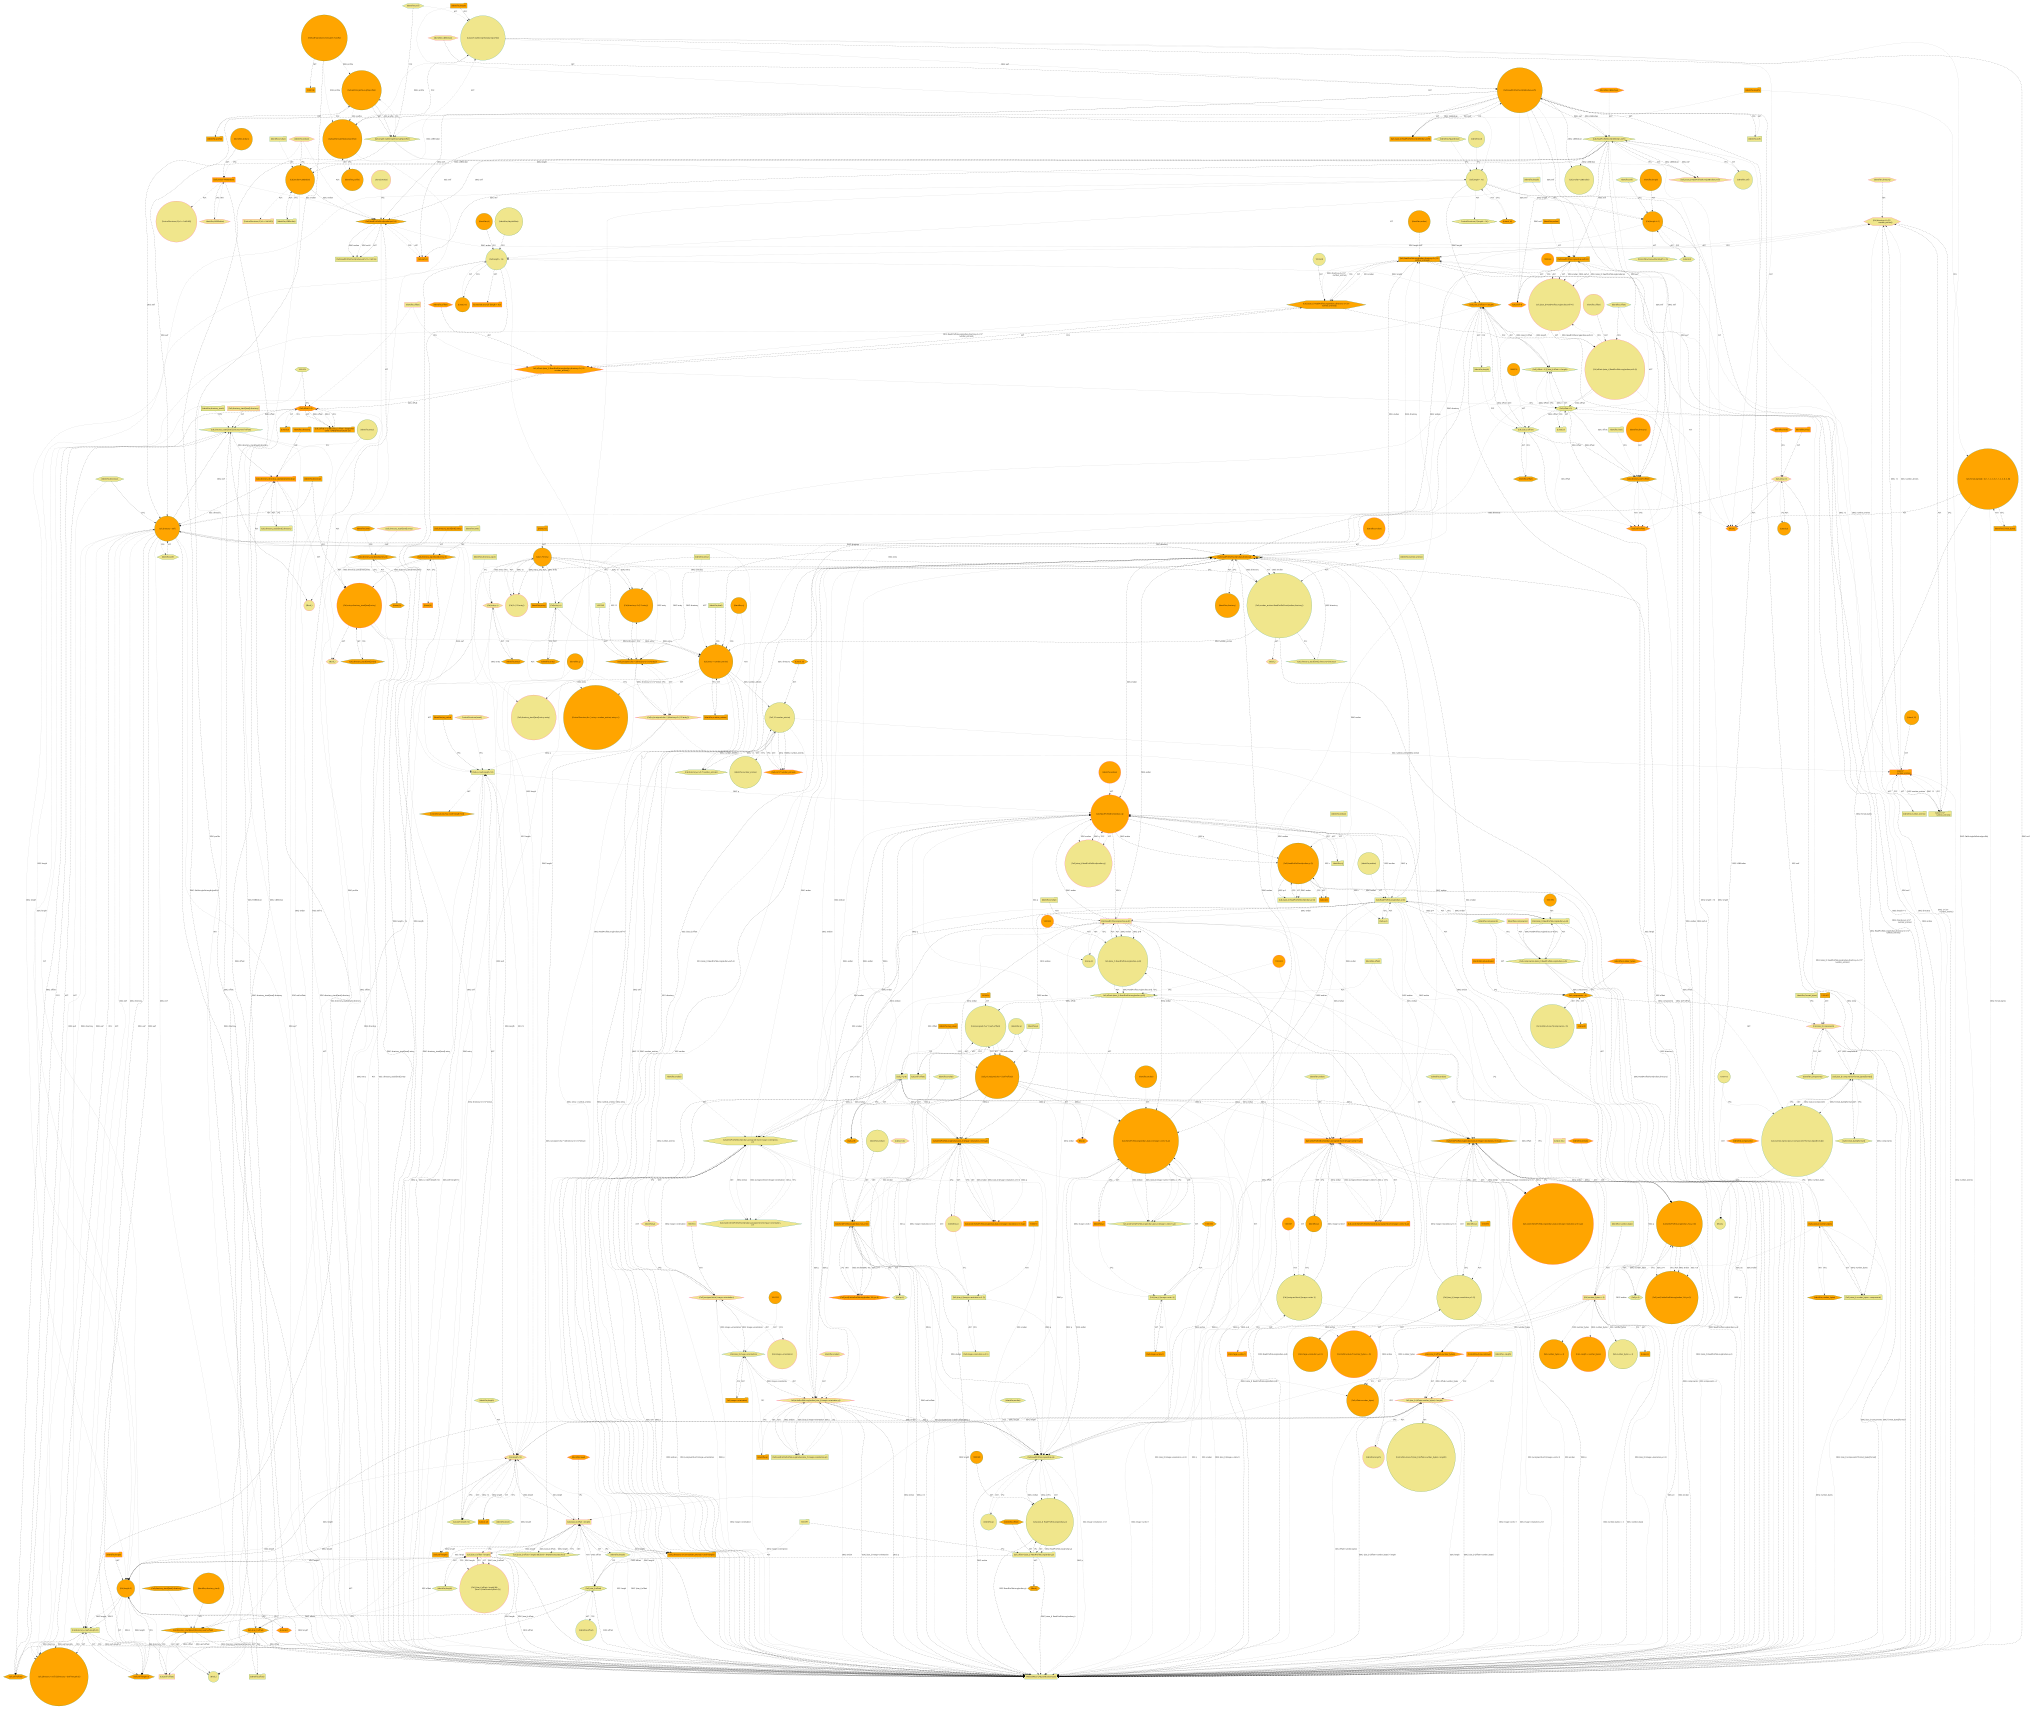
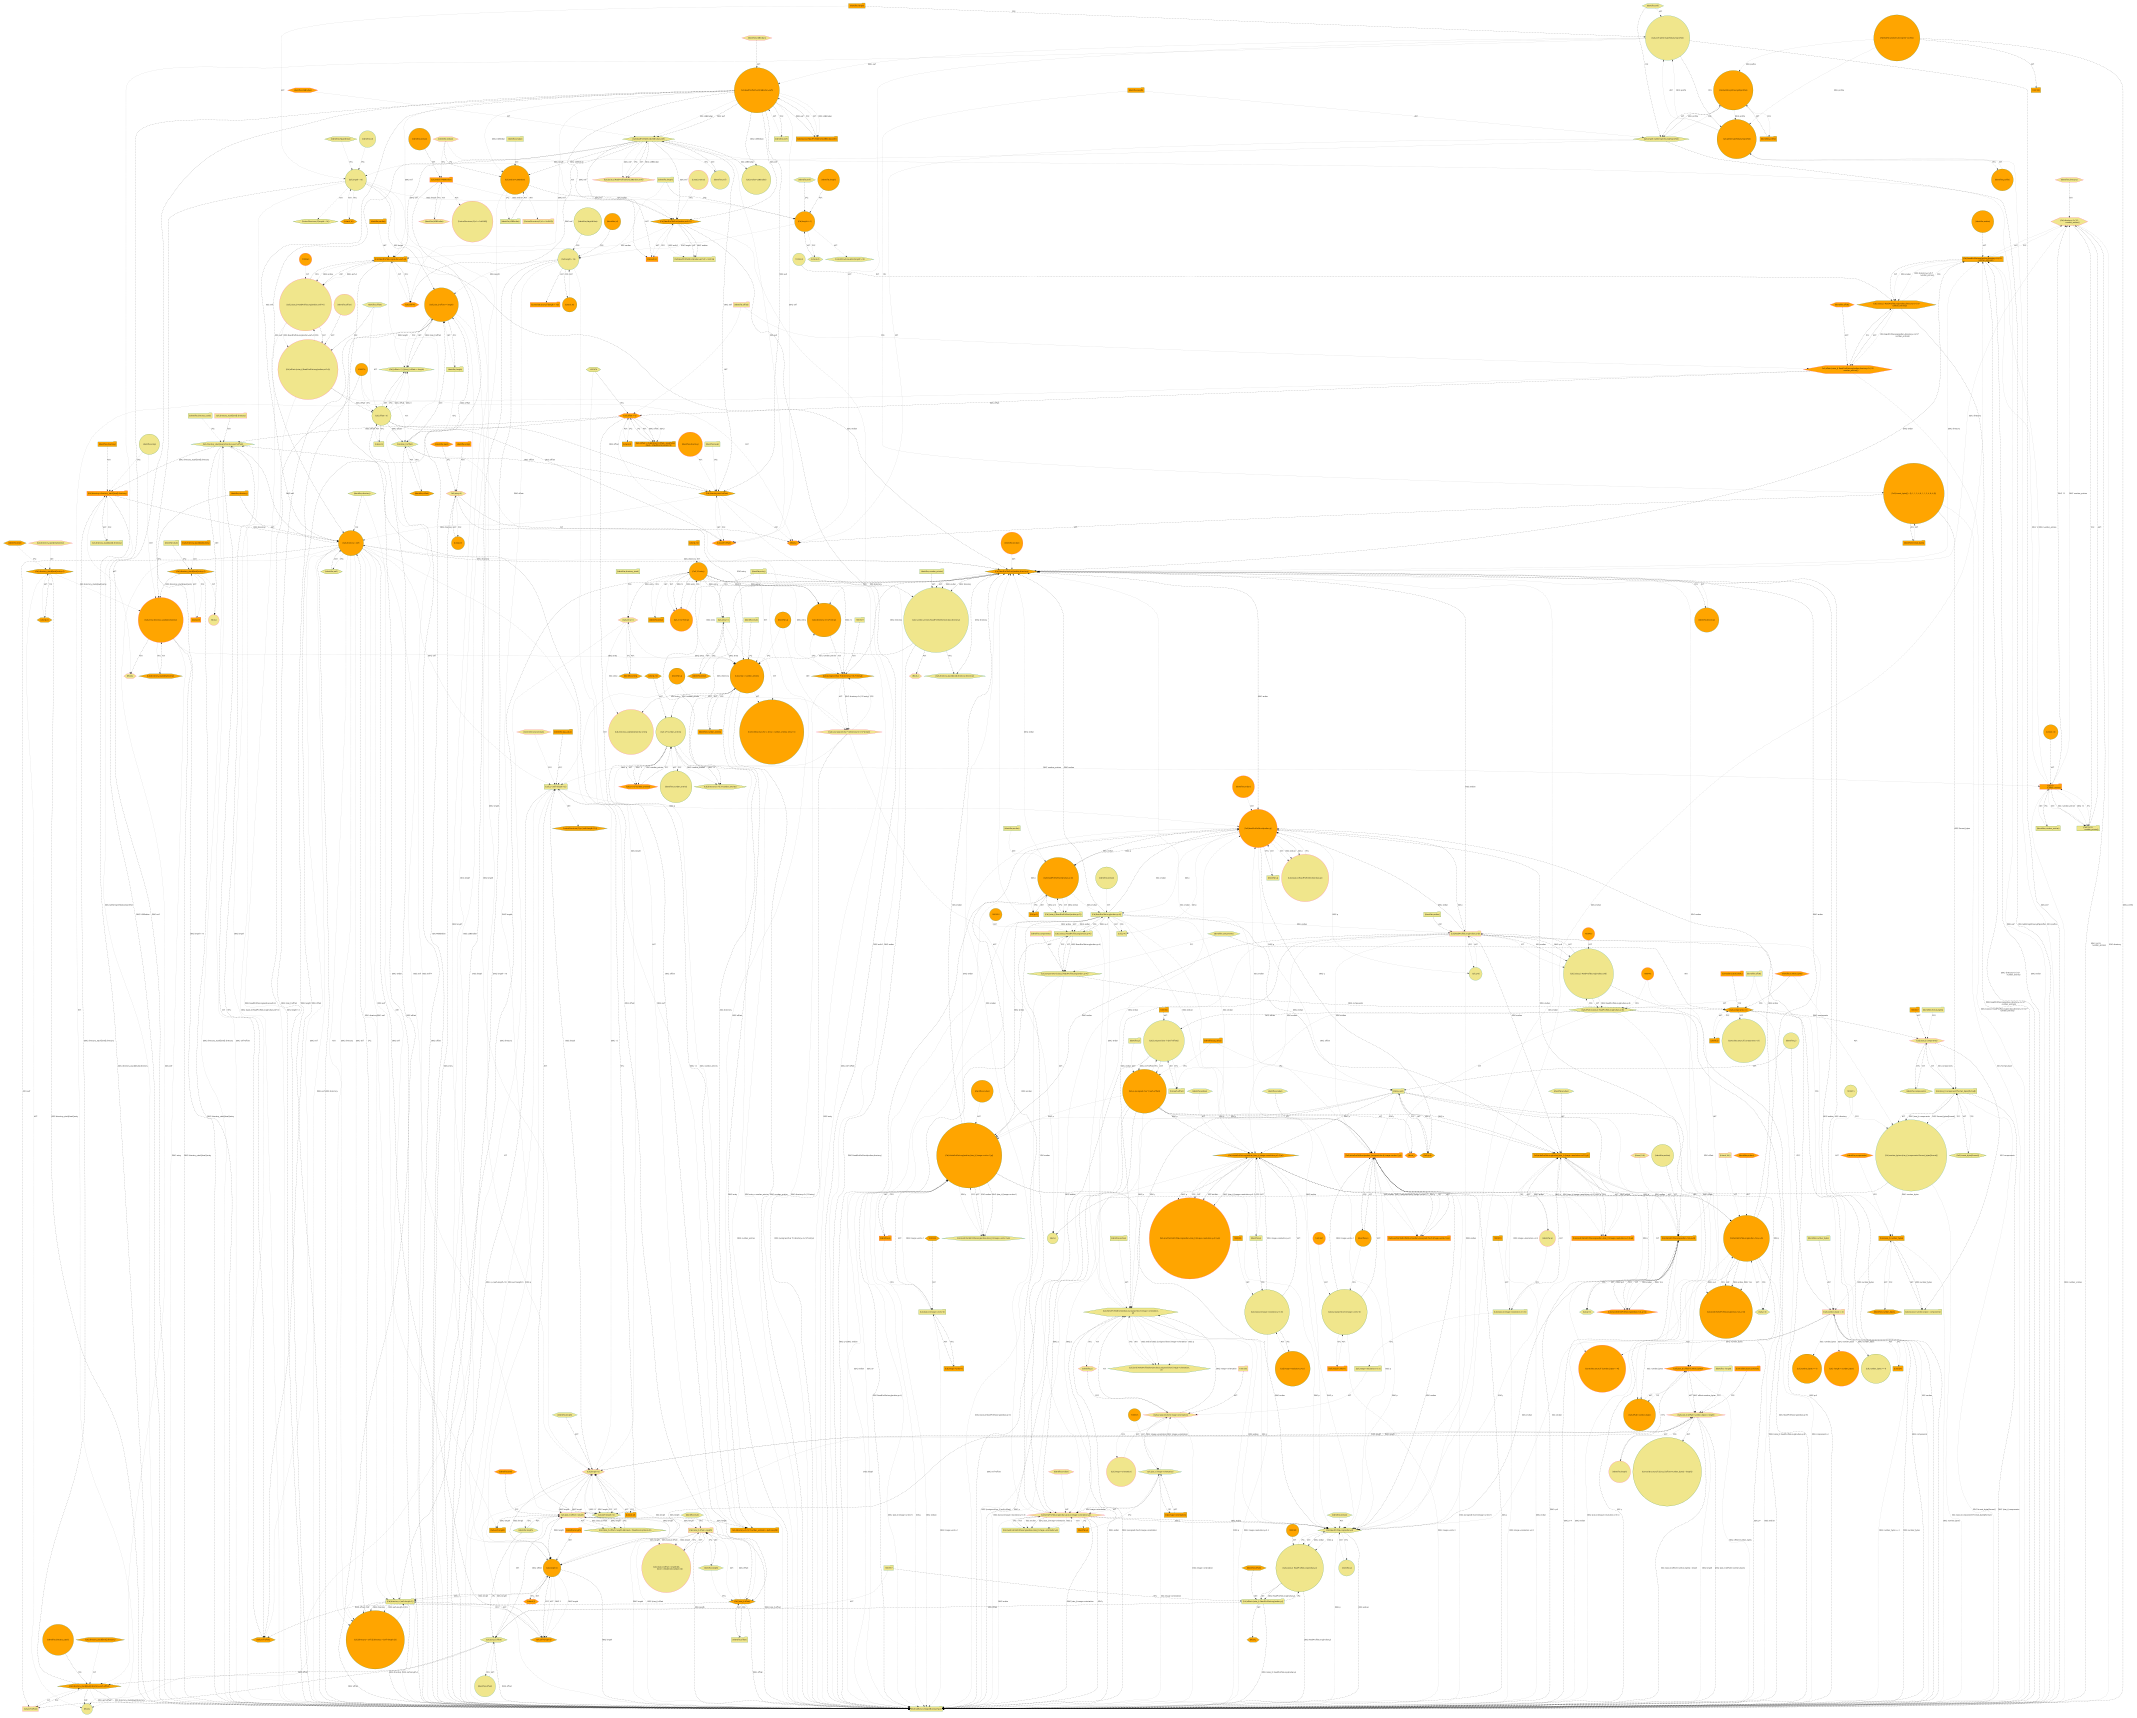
(1608, 274) -> (317, 274)
(1482, 305) -> (441, 305)
(1566, 409) -> (381, 416)
(1320, 585) -> (971, 618)
(517, 605) -> (681, 620)
none -> (623, 1138)
(1930, 1303) -> (288, 1322)
(968, 1327) -> (1289, 1409)
